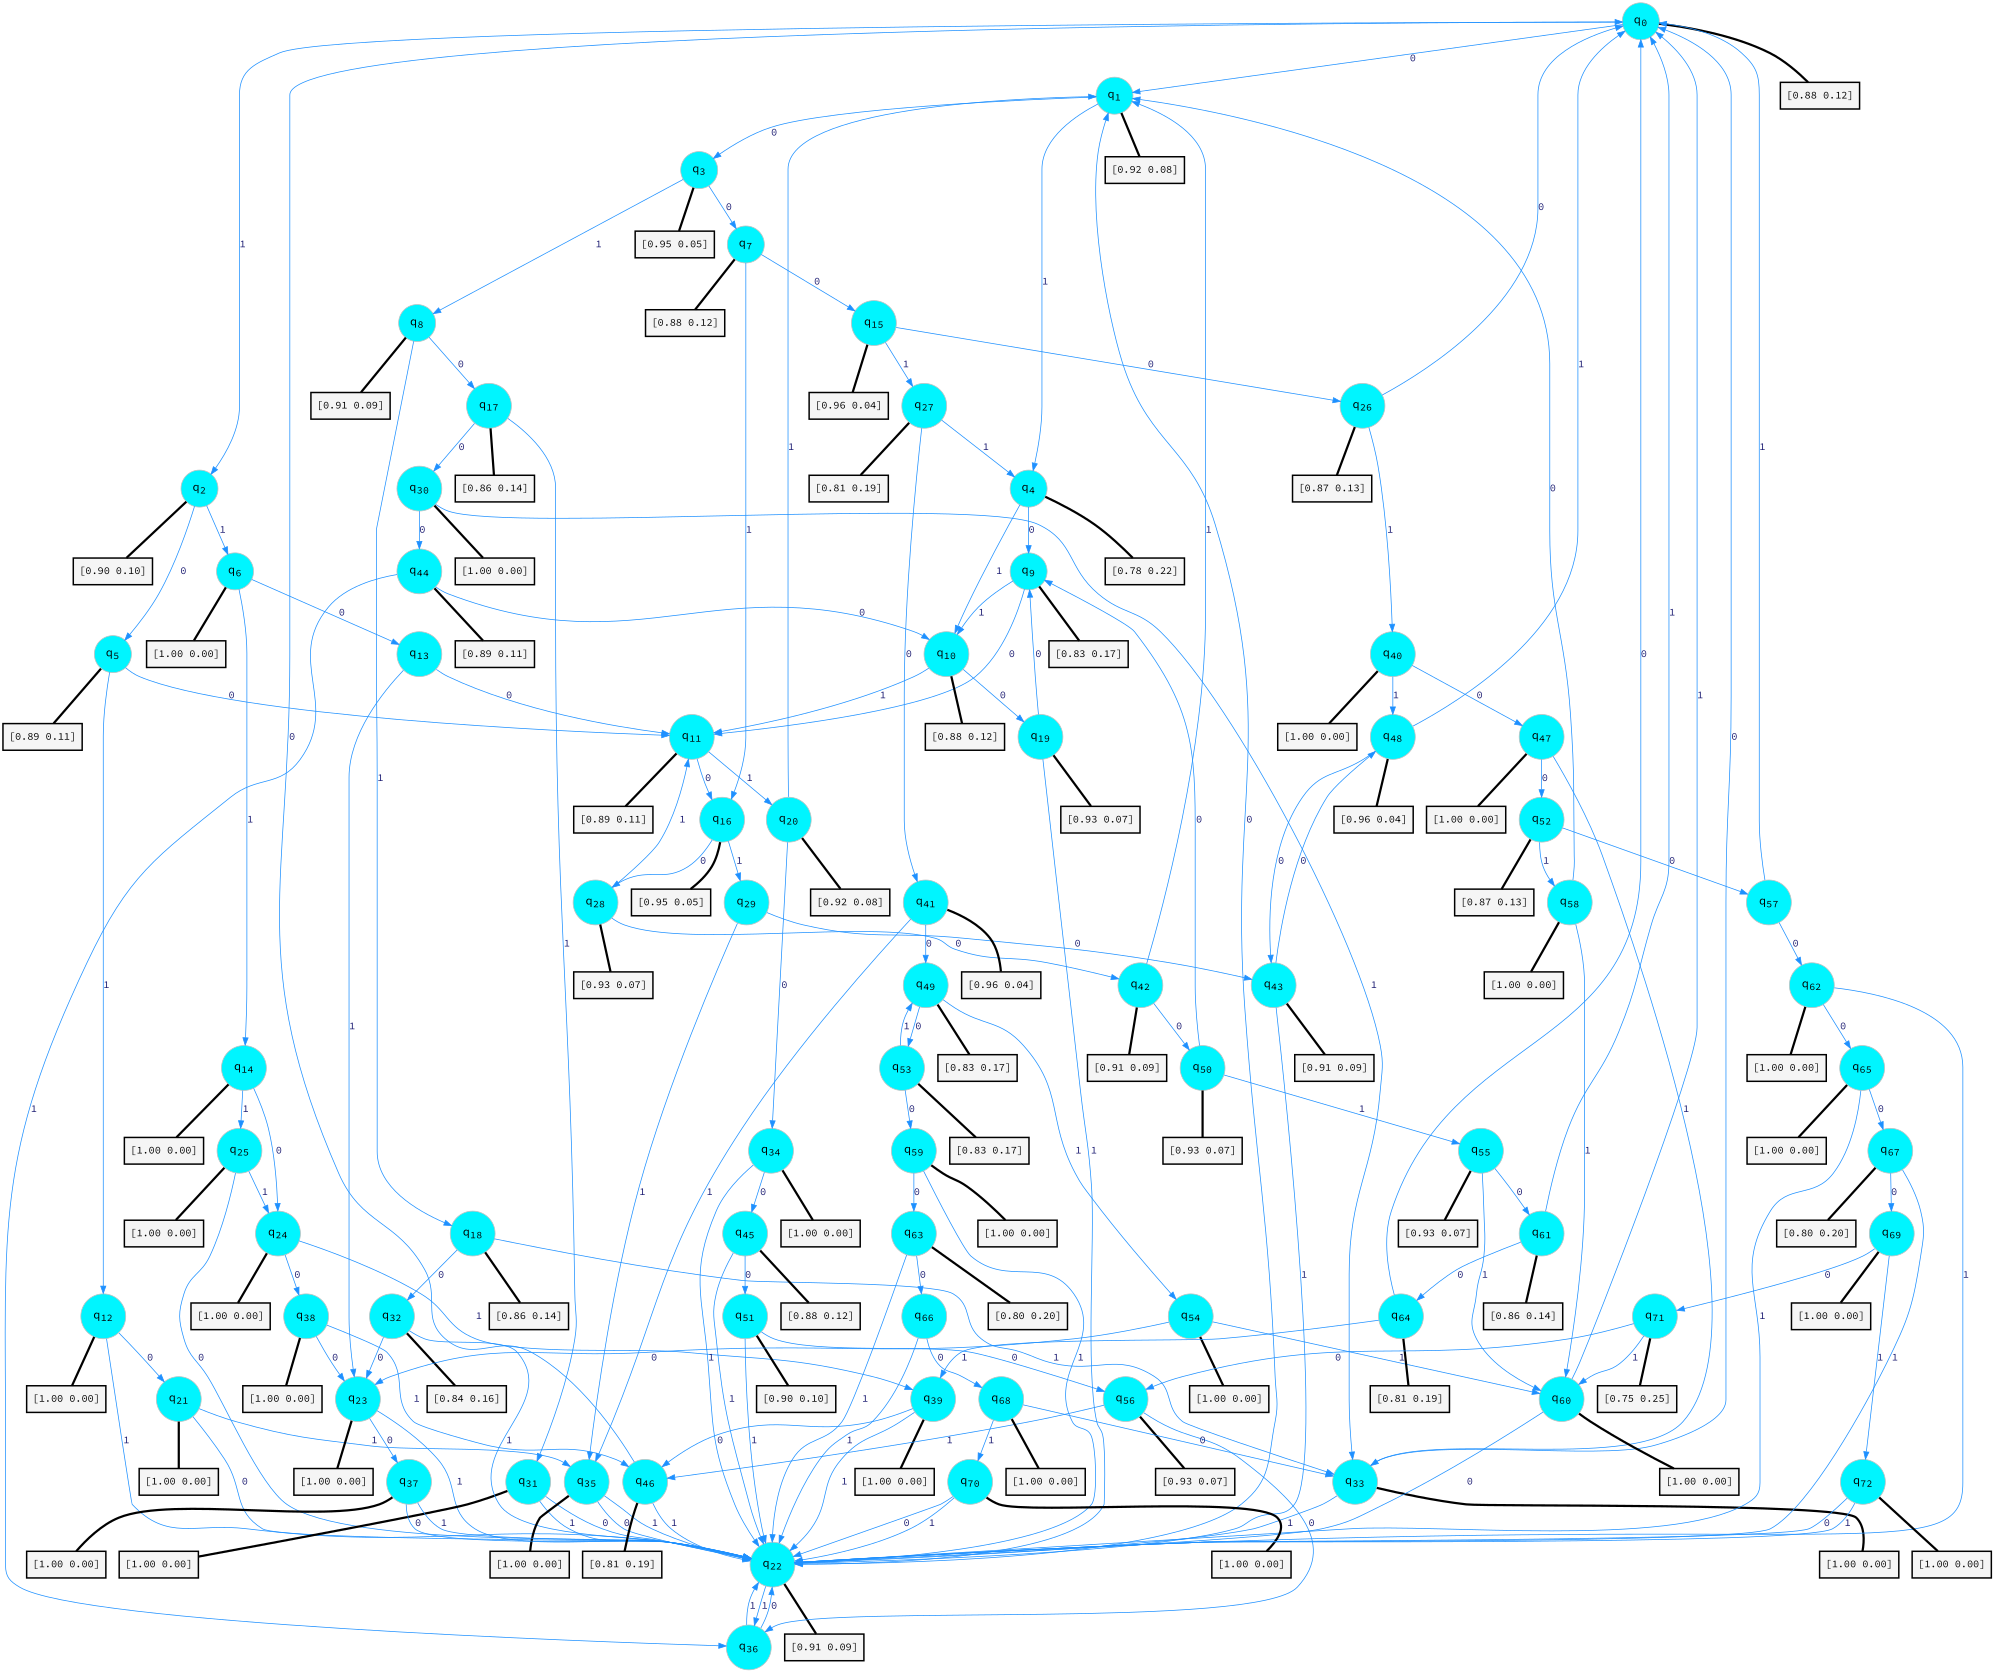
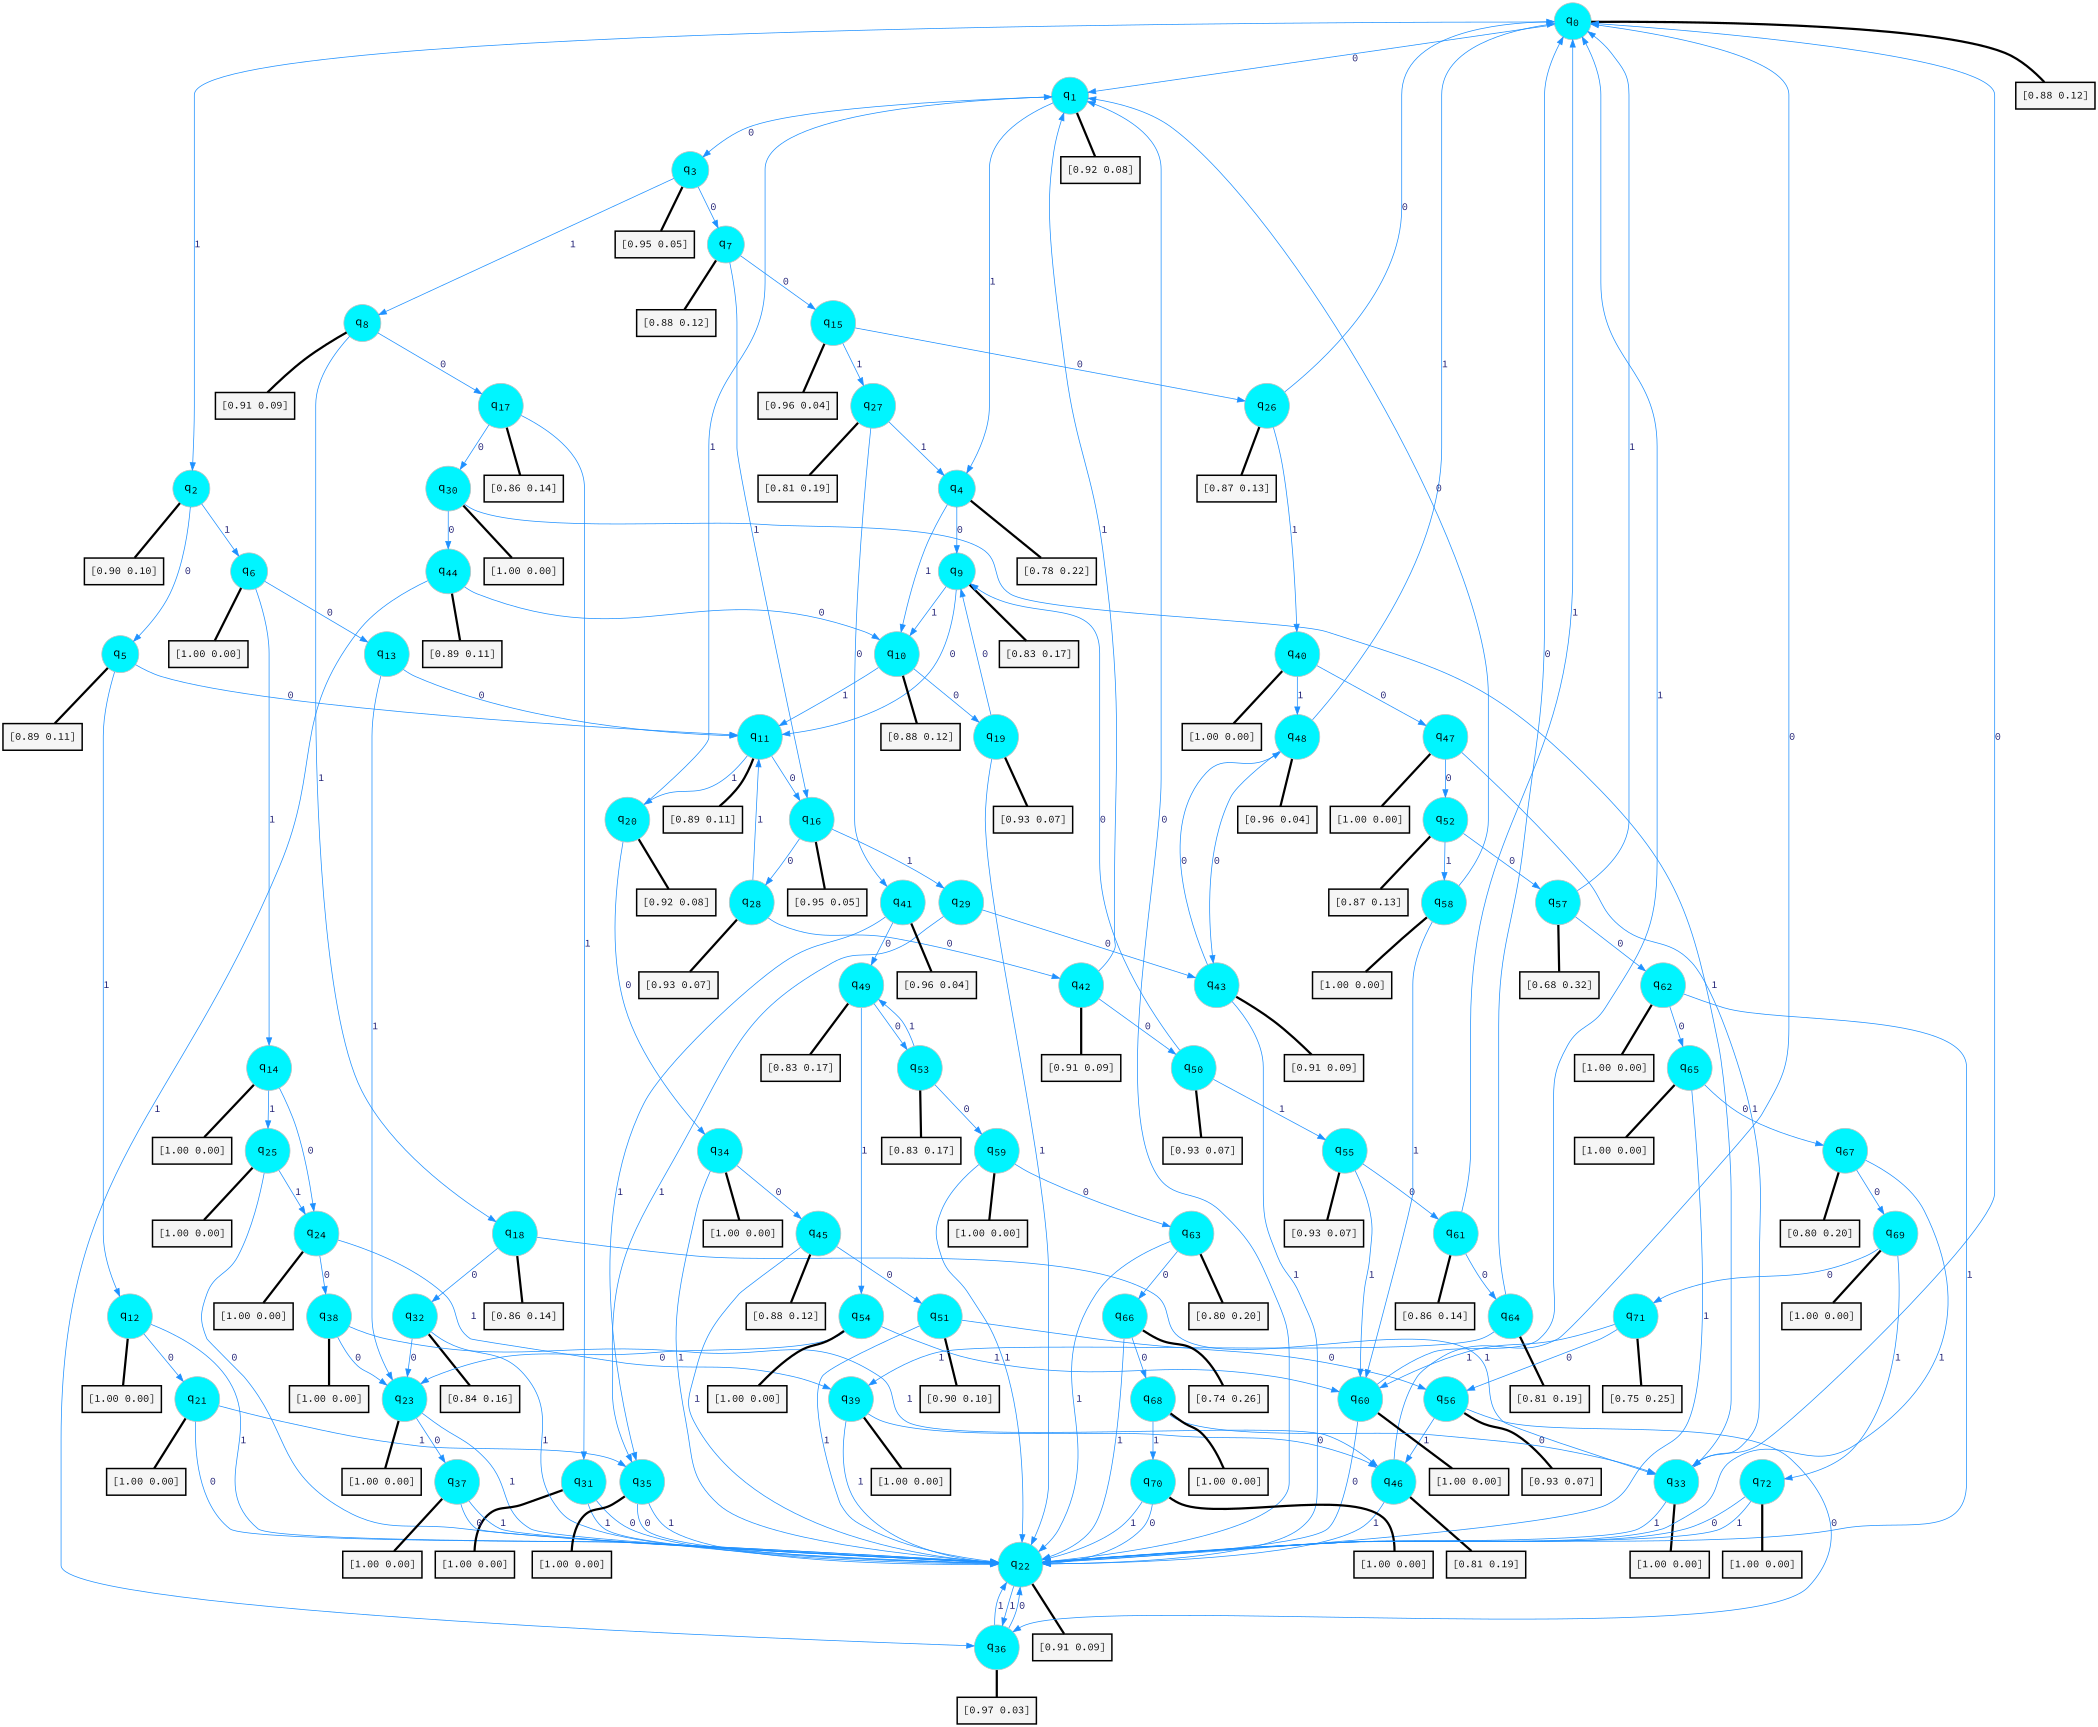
none -> (1559, 985)
none -> (1228, 1399)
none -> (997, 1711)
